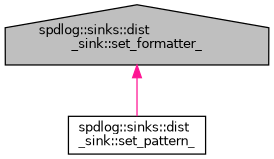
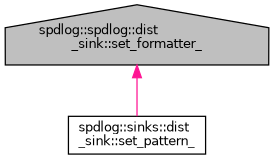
(137, 38) -> (137, 38)
